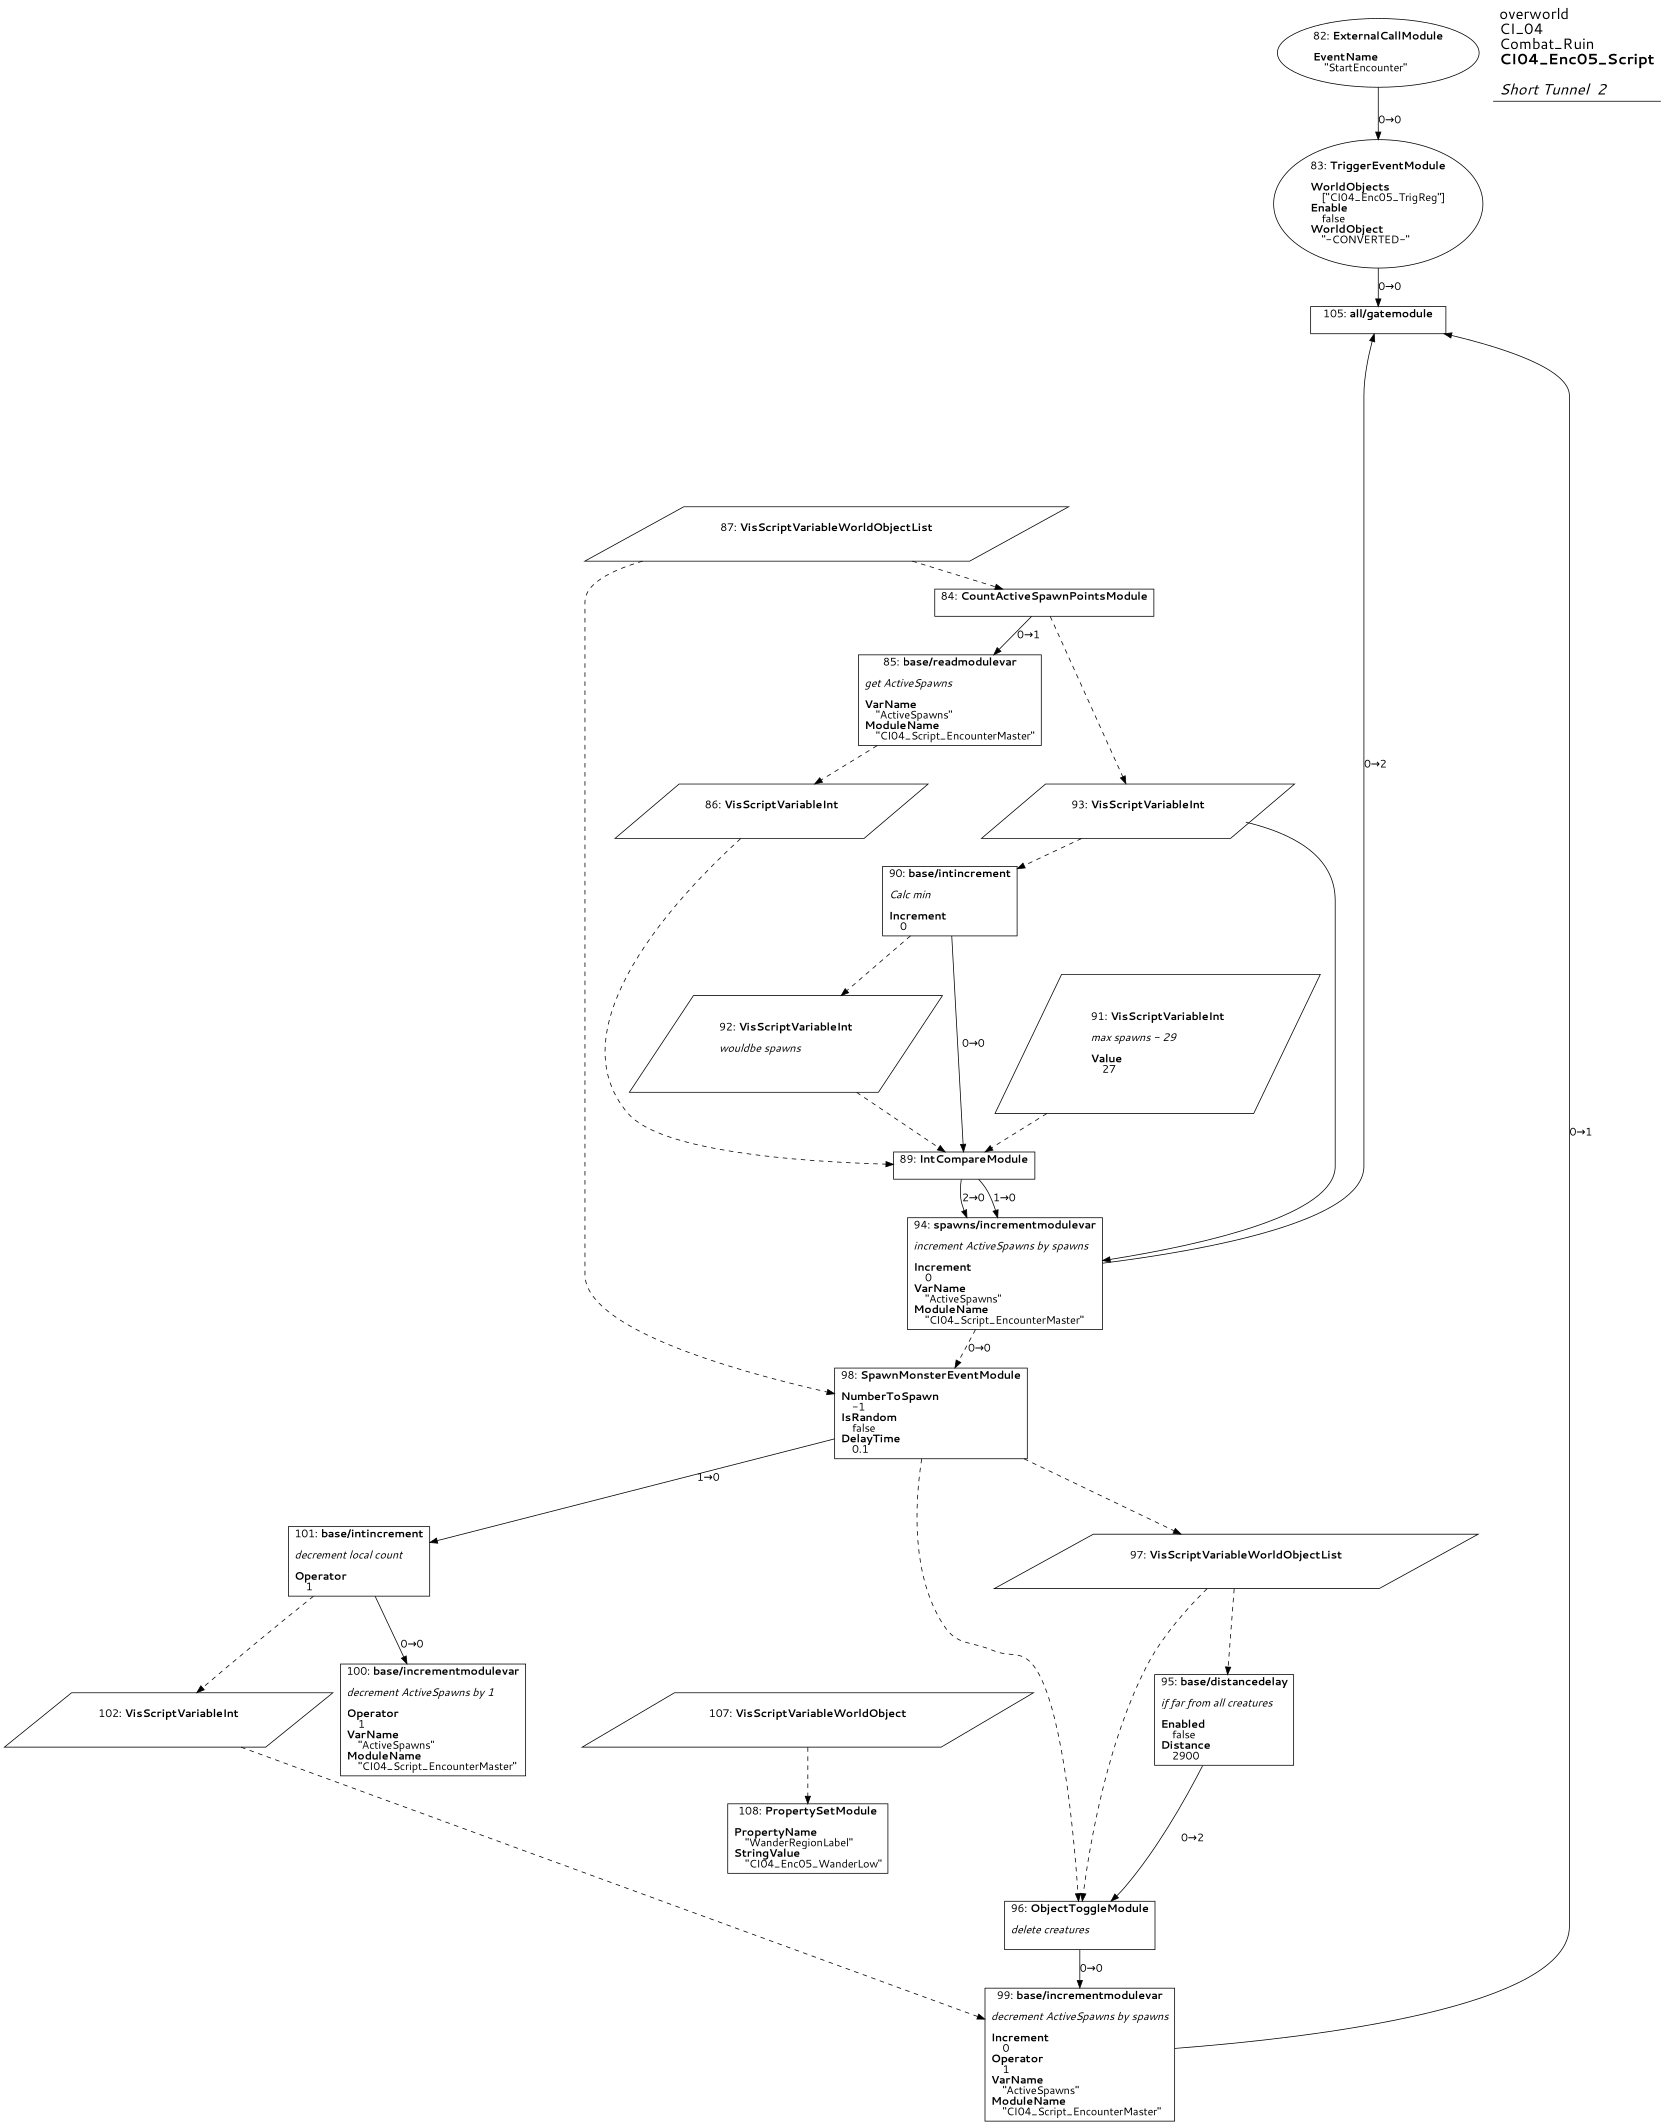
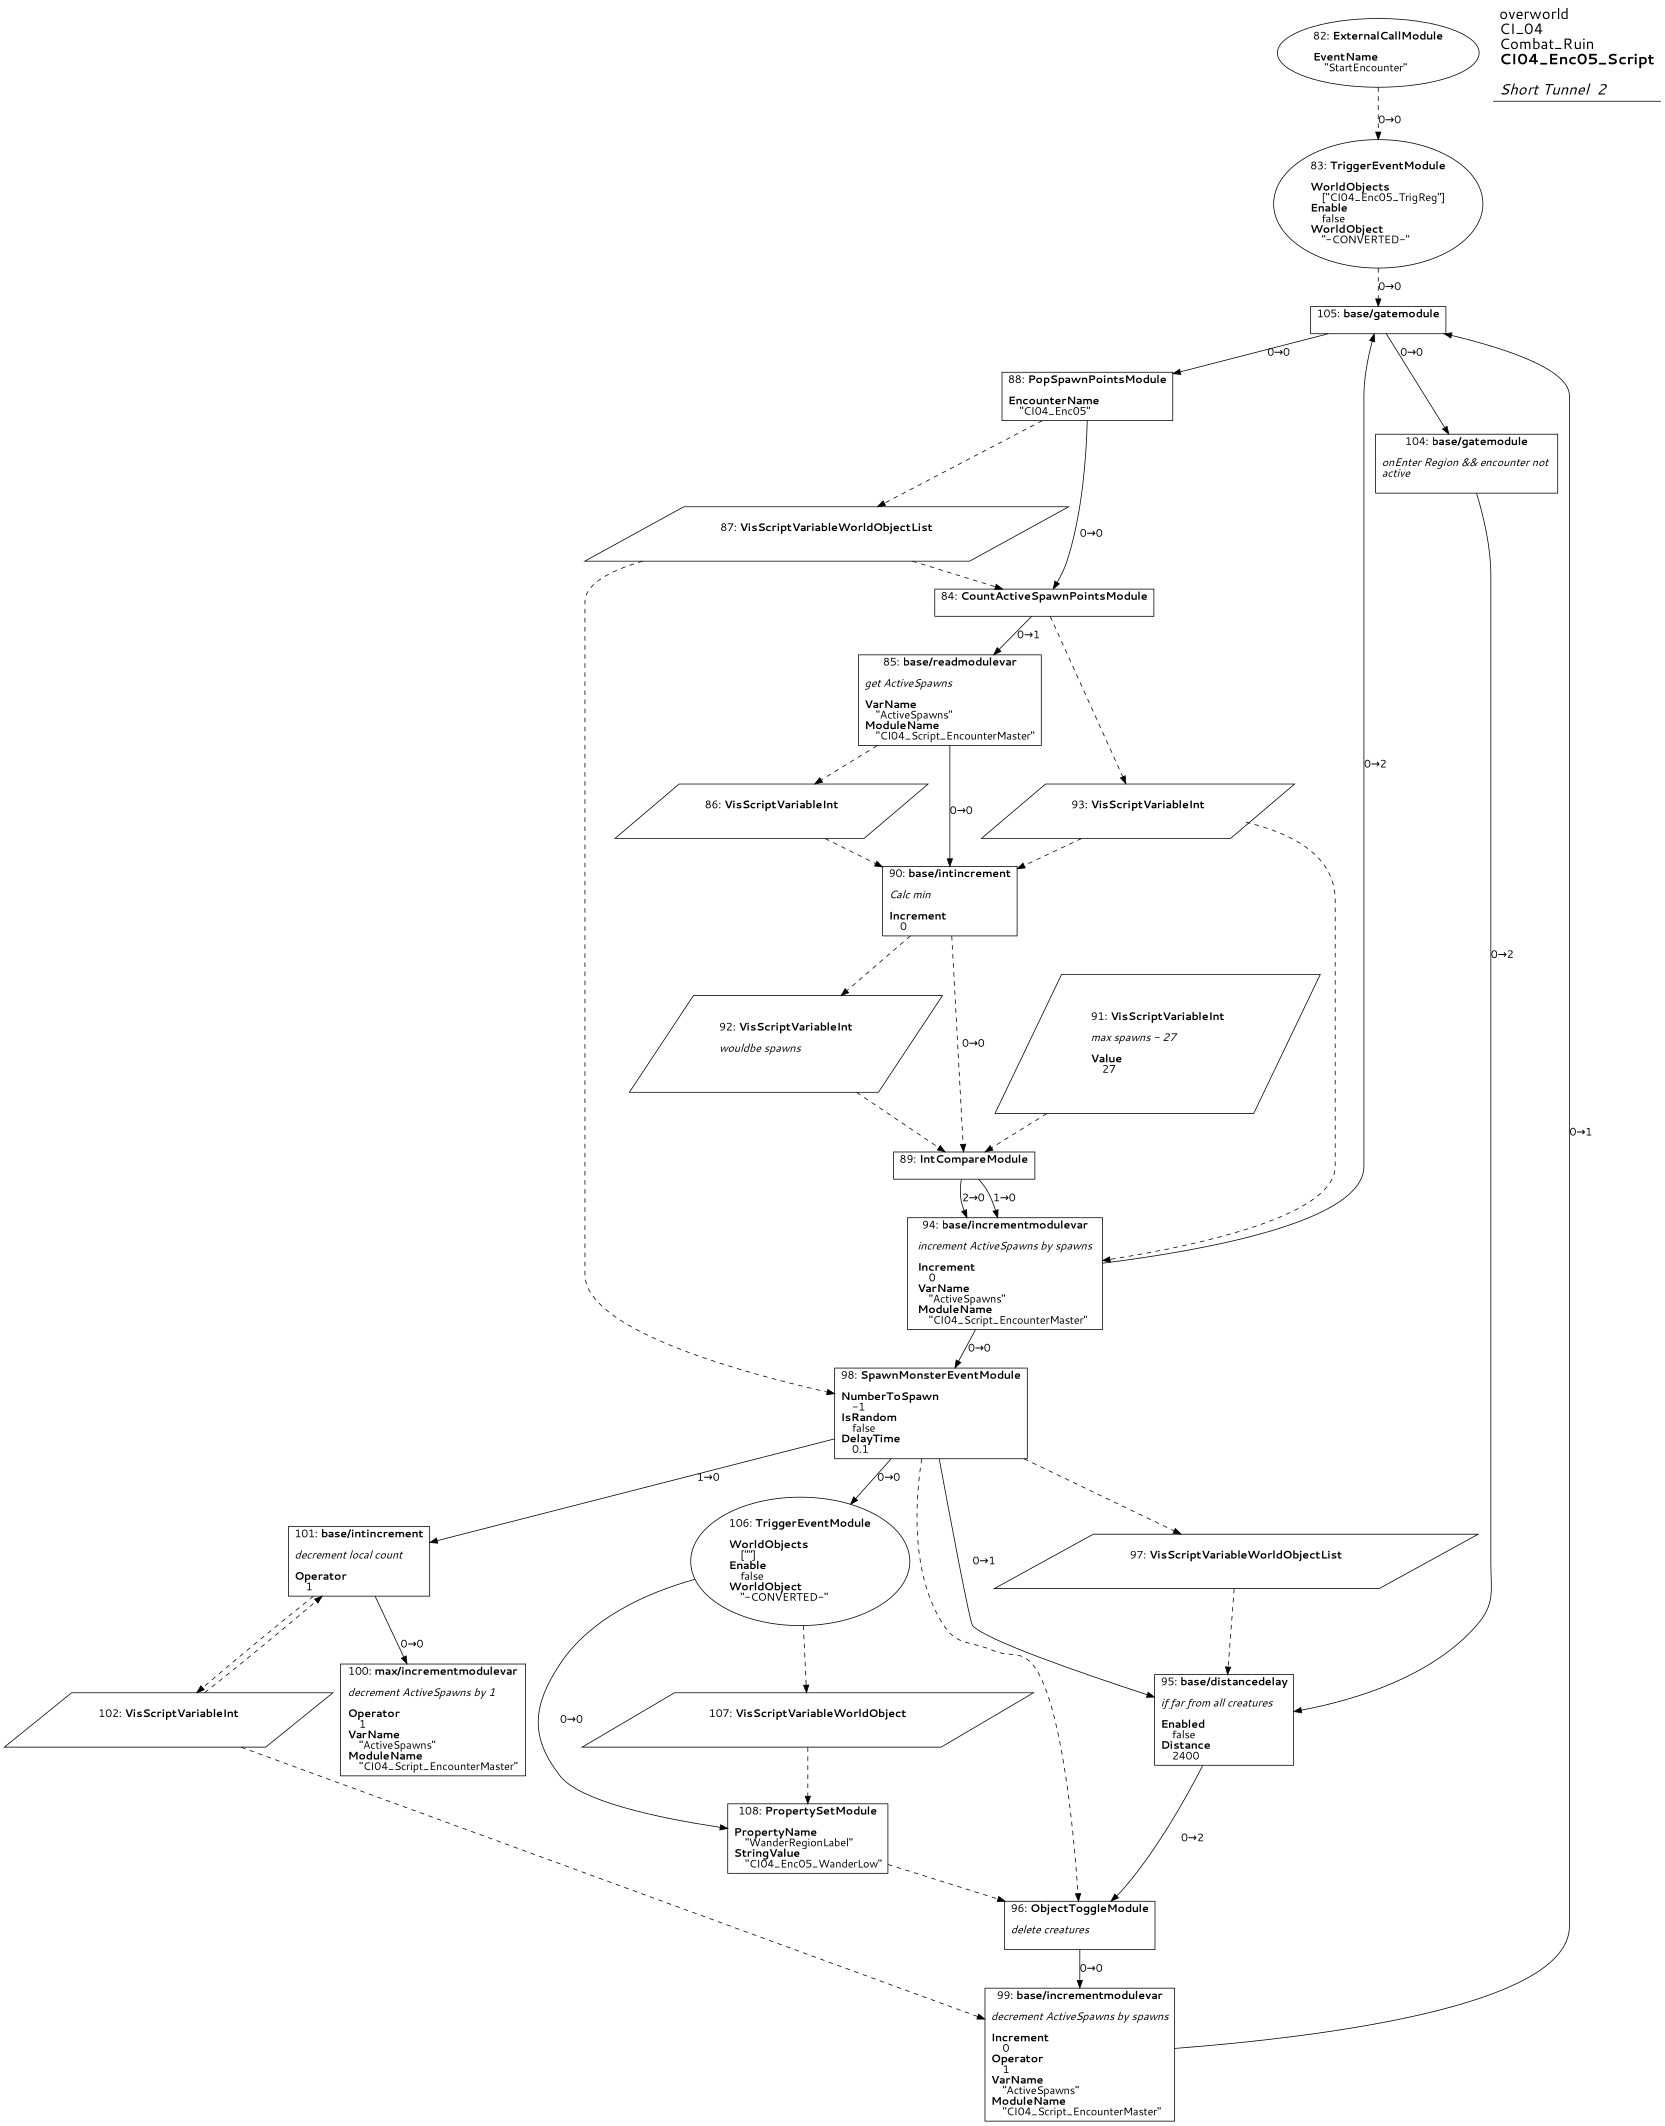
(1378, 110) -> (1378, 110)
(1378, 283) -> (1378, 283)
(1391, 314) -> (1391, 314)
none -> (1087, 396)
none -> (1467, 464)
none -> (950, 802)
(1133, 1038) -> (1133, 1038)
(957, 1040) -> (957, 1040)
(614, 1088) -> (850, 851)
(1335, 1096) -> (1335, 1096)
(1015, 1225) -> (1015, 1225)
(967, 1345) -> (967, 1345)
none -> (800, 1561)
none -> (980, 1631)
none -> (261, 1647)
(446, 1672) -> (446, 1672)
(1120, 1730) -> (943, 1882)
(1180, 1756) -> (1180, 1756)
